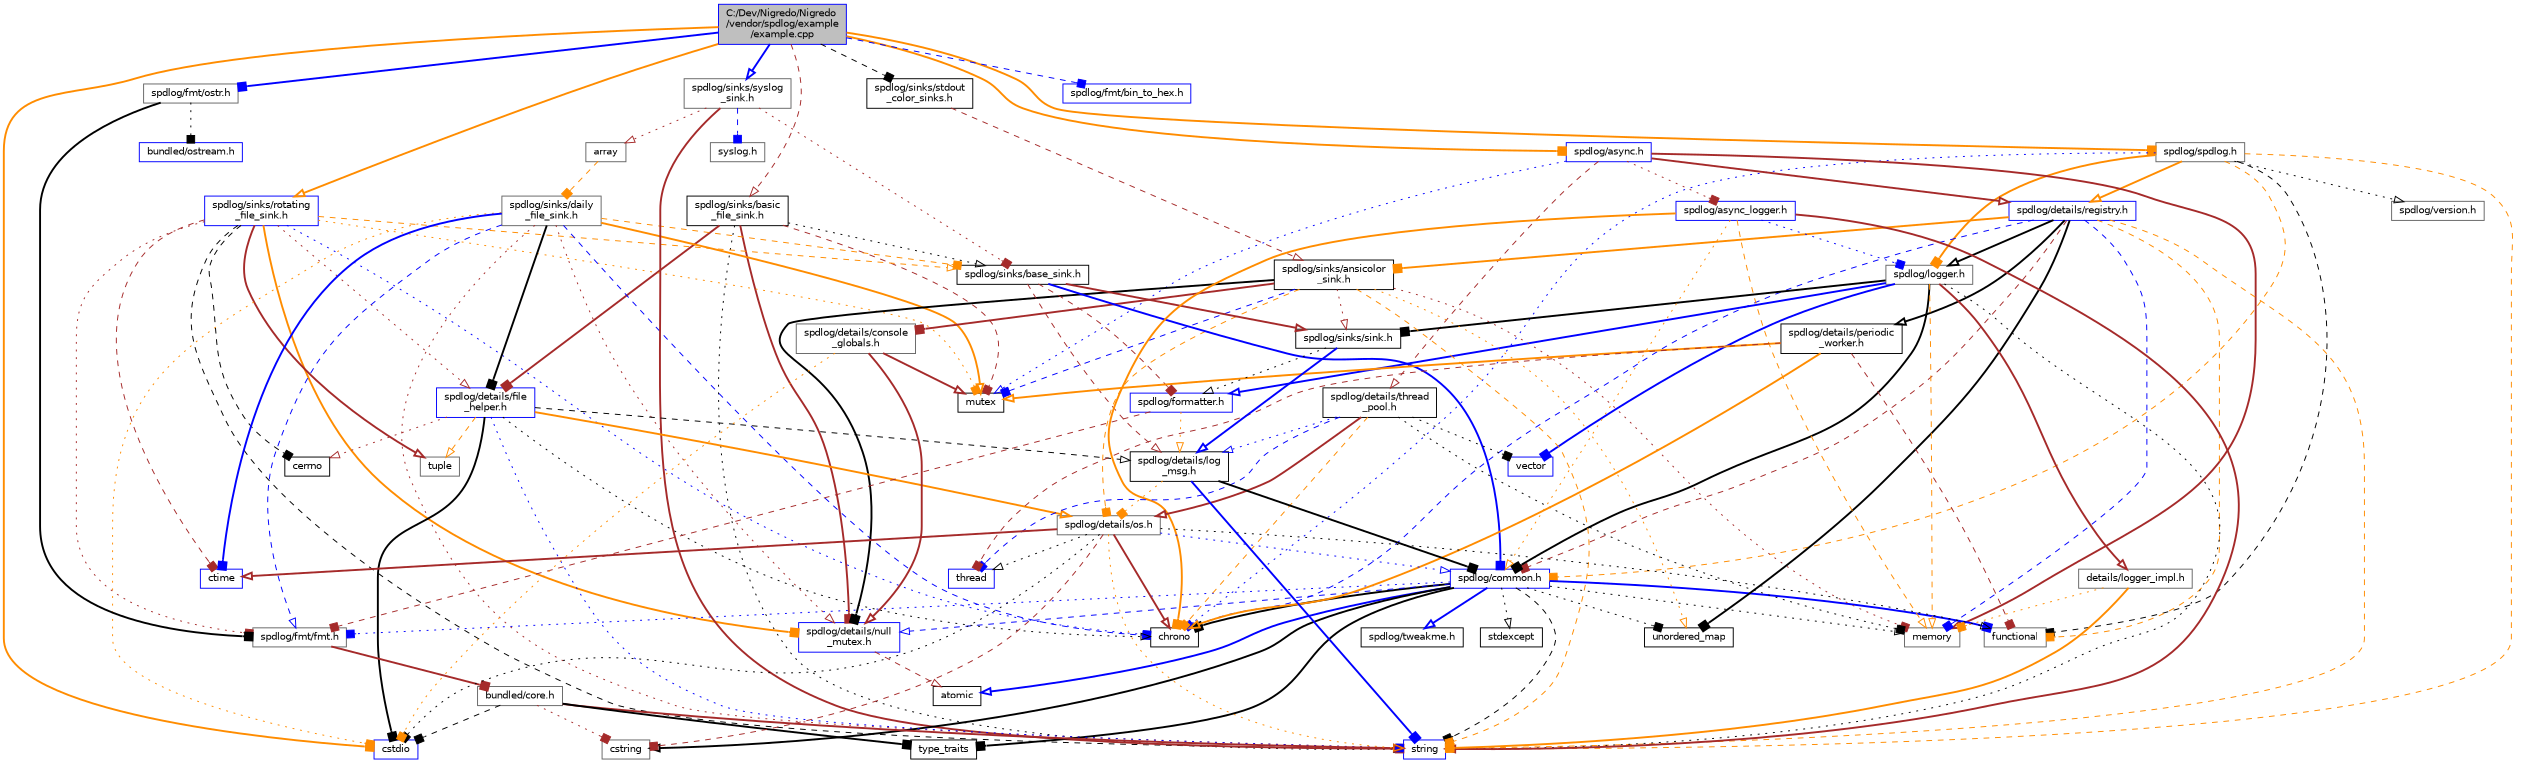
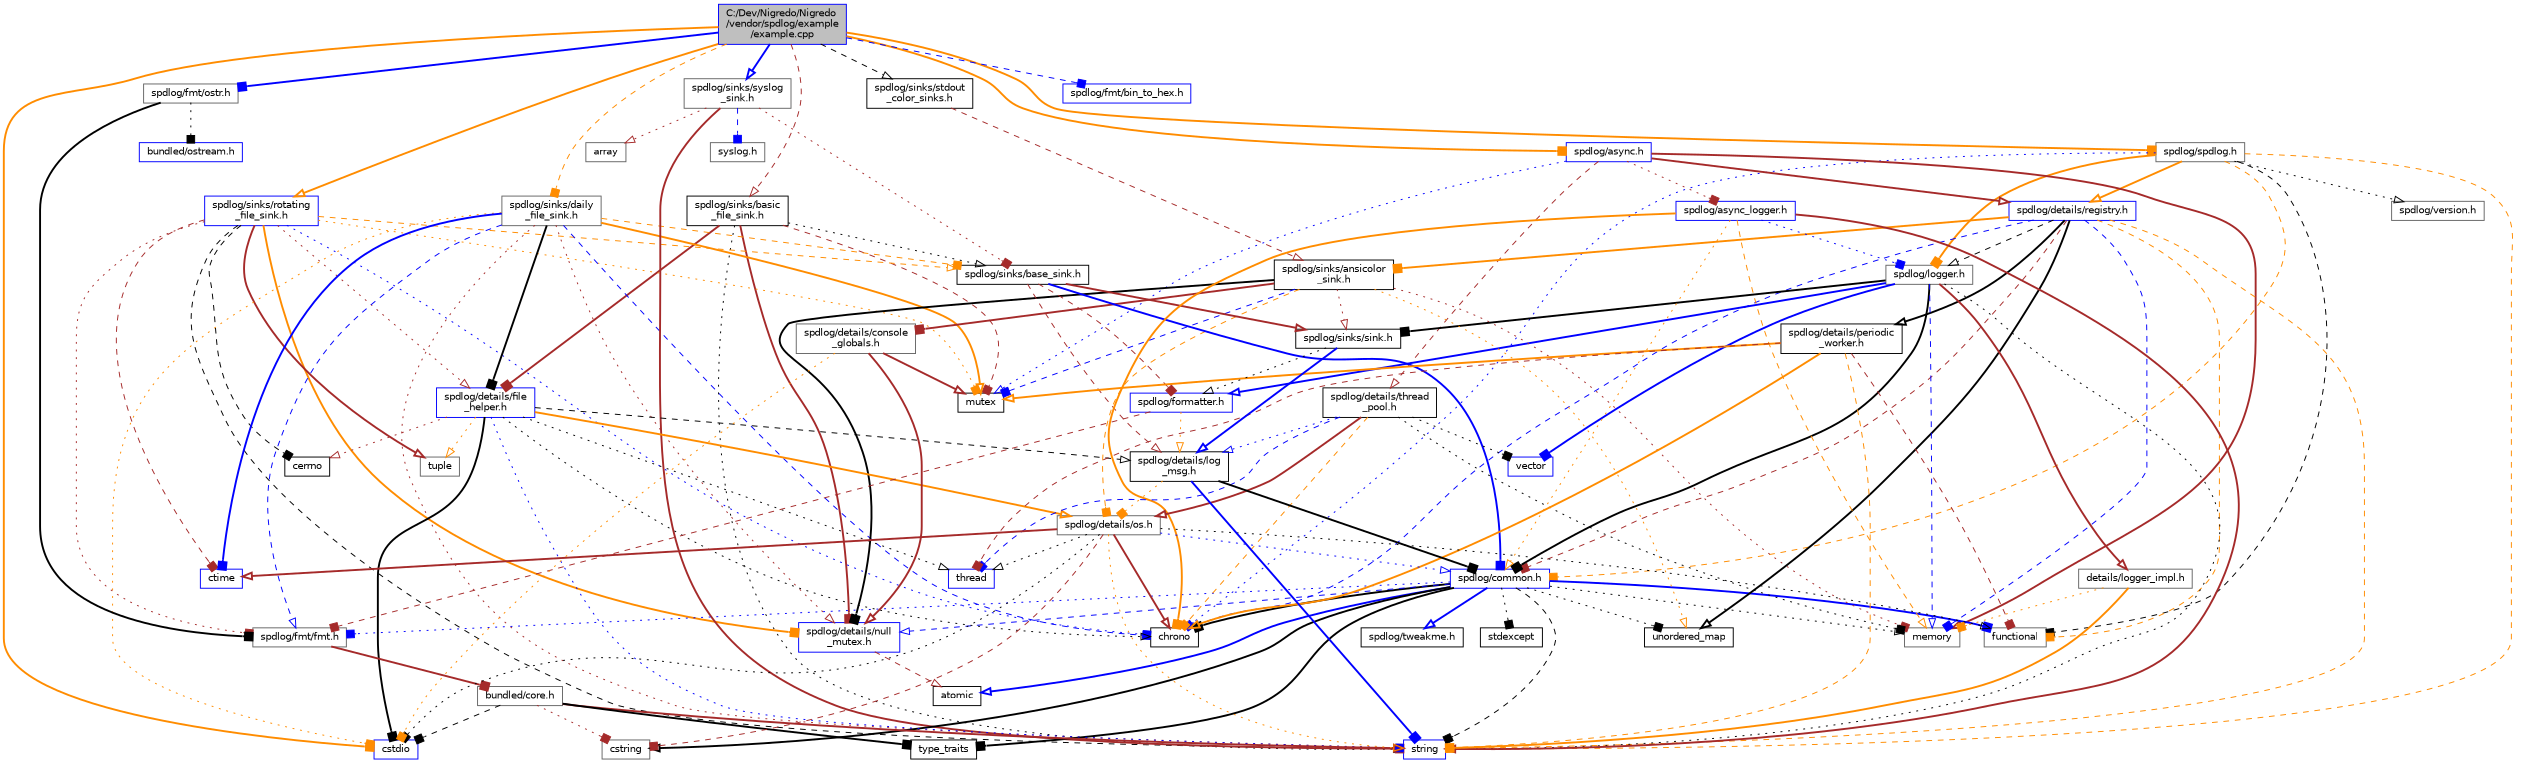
(852, 59) -> (852, 59)
(585, 175) -> (625, 98)
(2005, 241) -> (2005, 241)
(464, 433) -> (464, 433)
(1931, 451) -> (1931, 451)
(1909, 456) -> (1909, 456)
(1575, 481) -> (1816, 692)
none -> (742, 495)
(1505, 603) -> (1505, 603)
